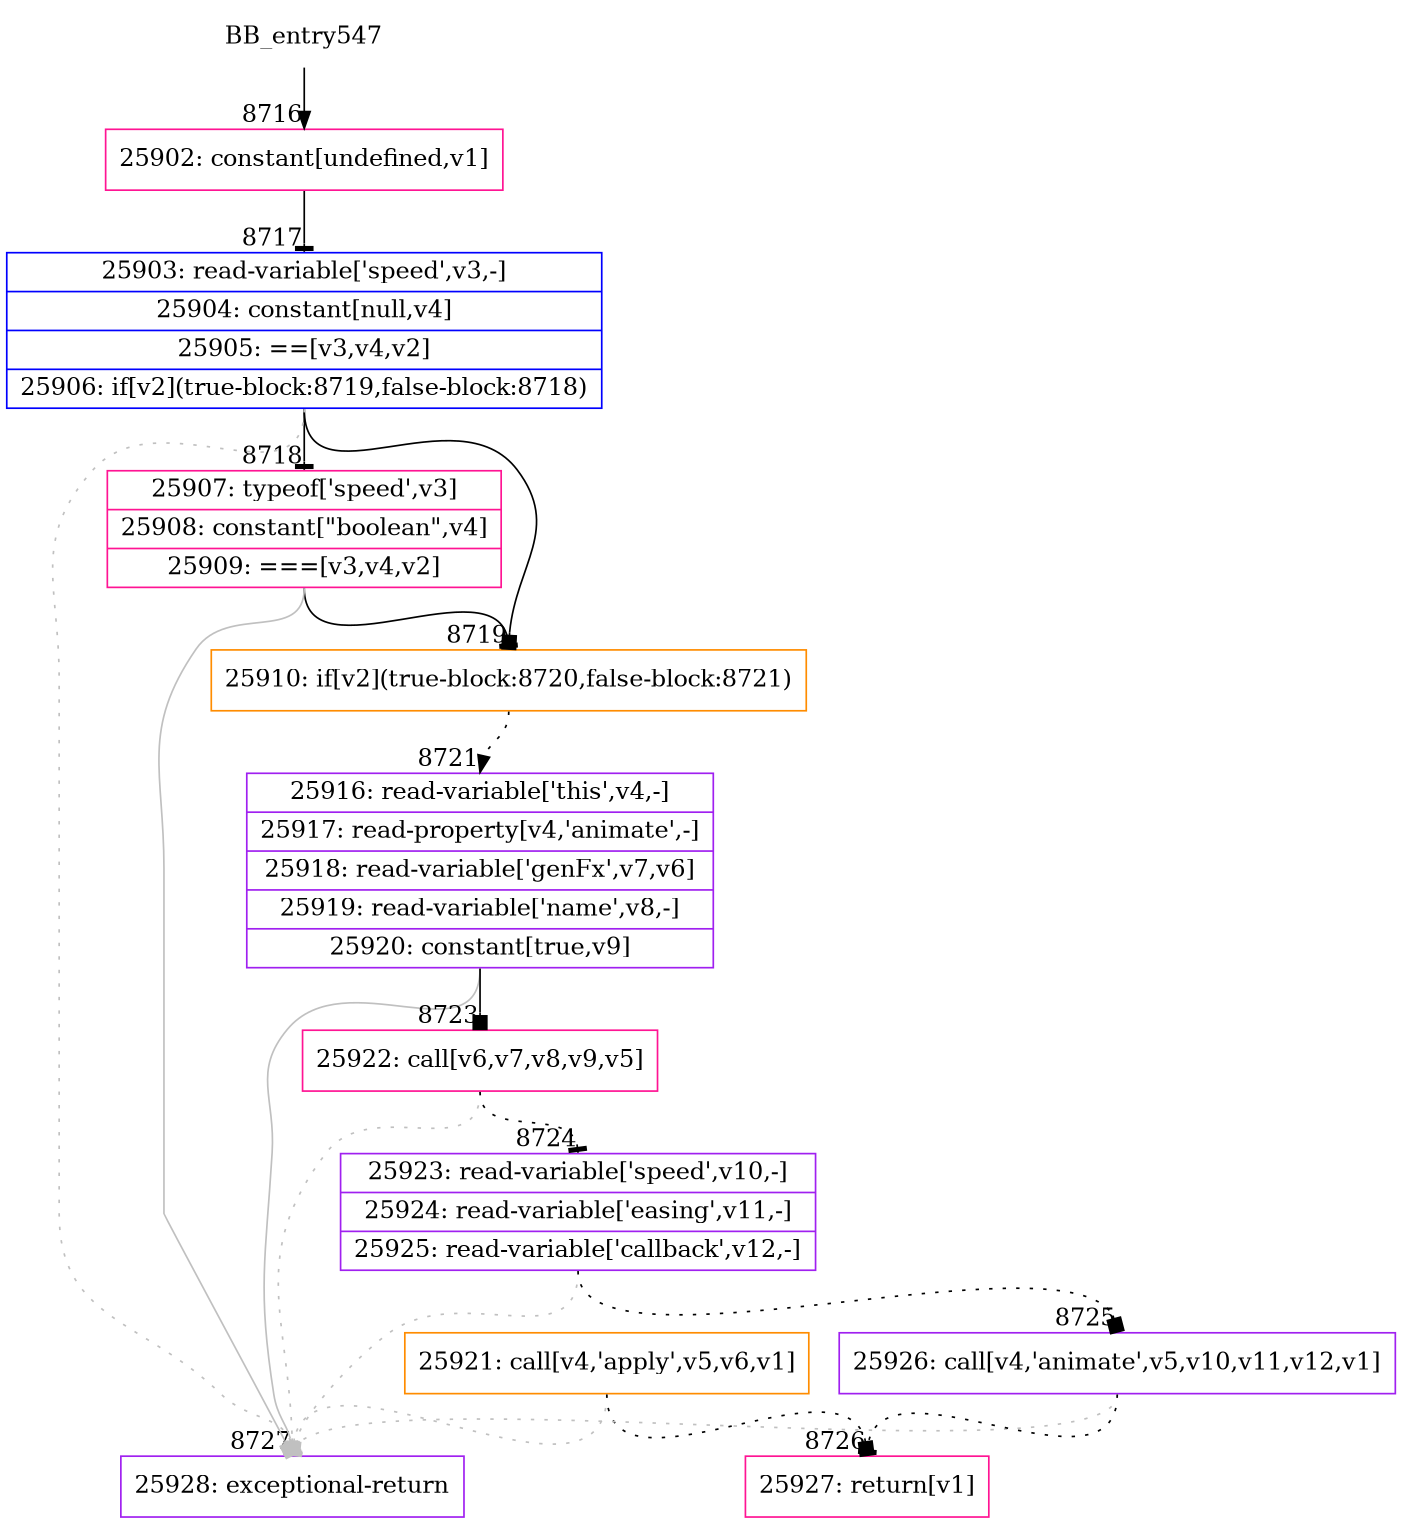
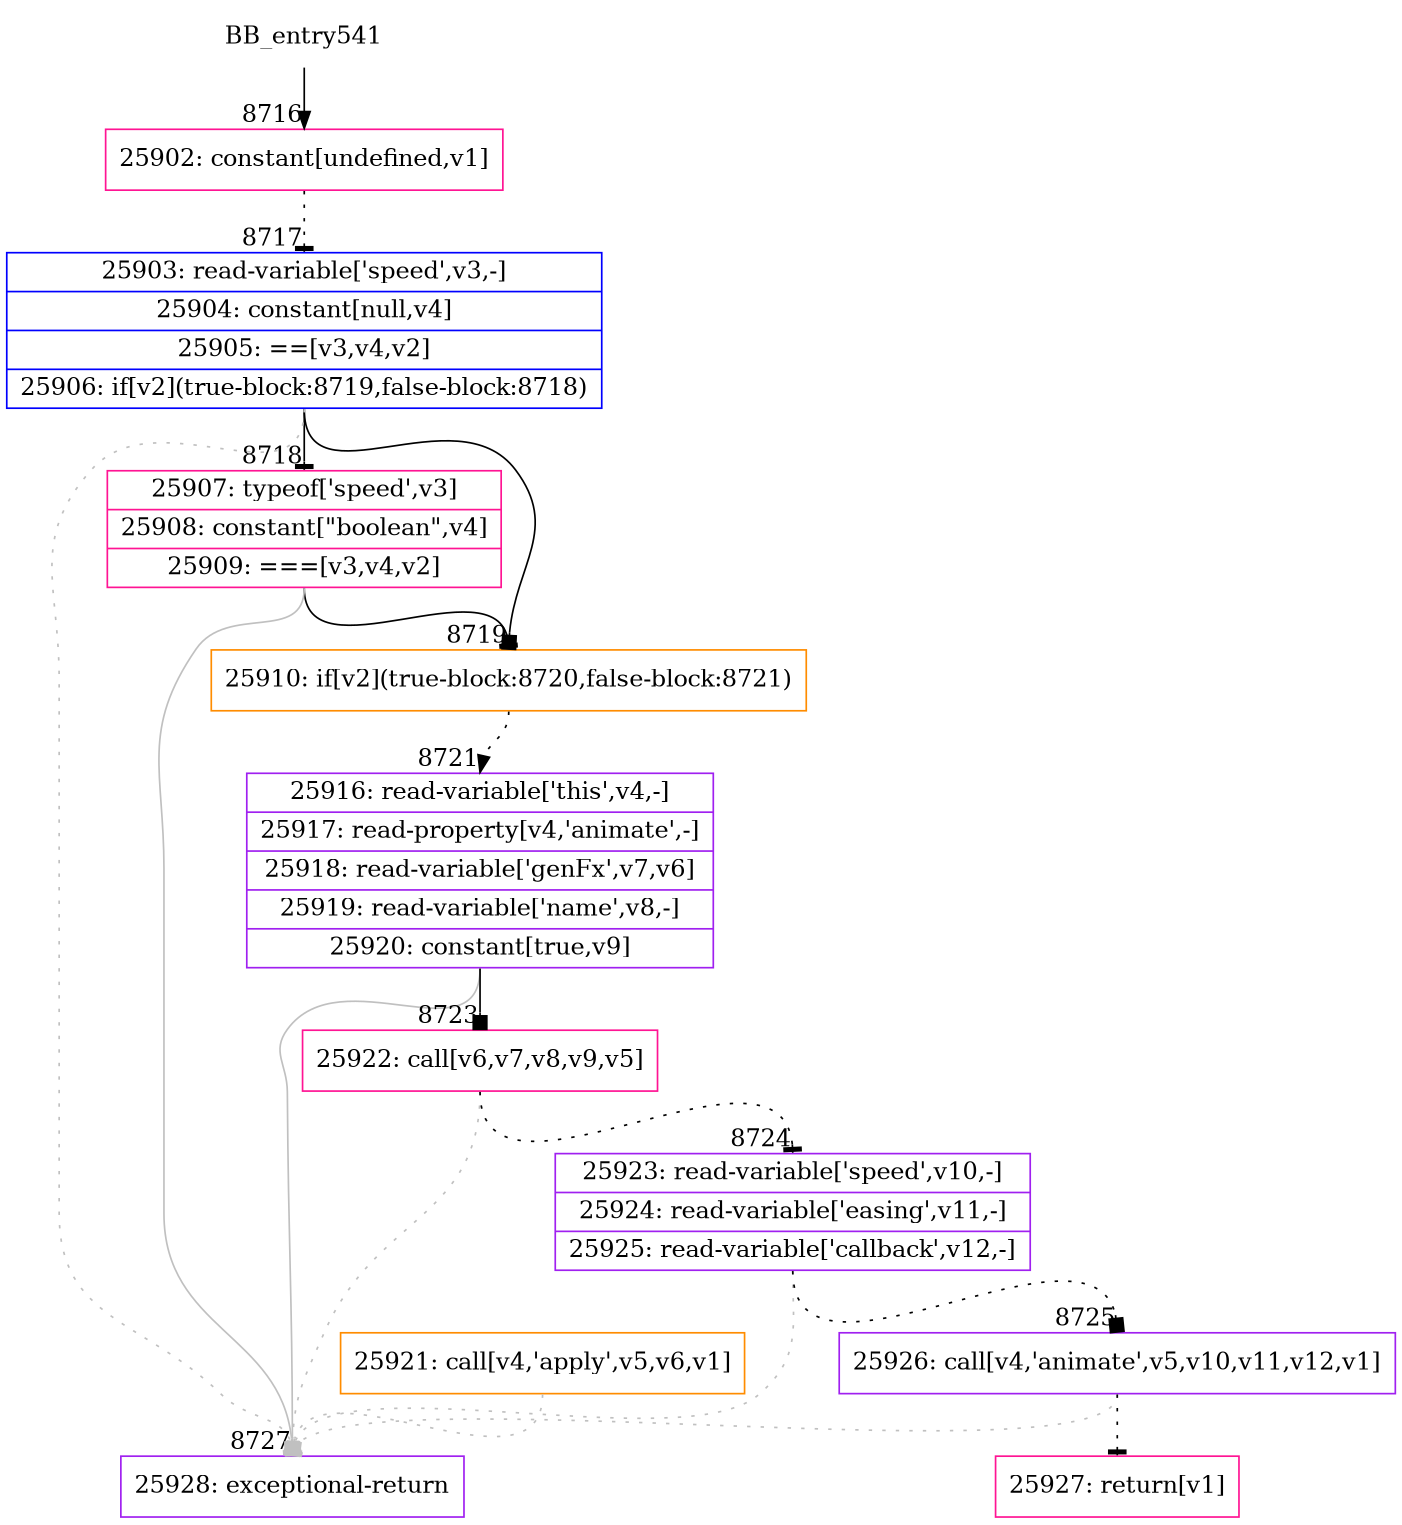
(304, 37) -> (304, 37)
(304, 217) -> (304, 217)
(685, 1435) -> none
